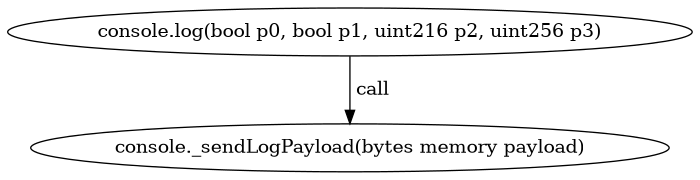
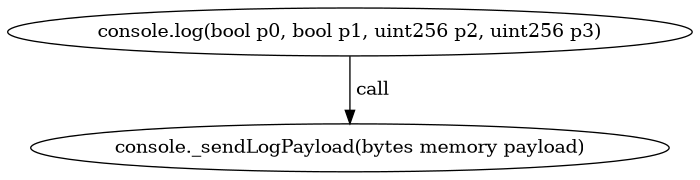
(350, 32) -> (350, 32)
